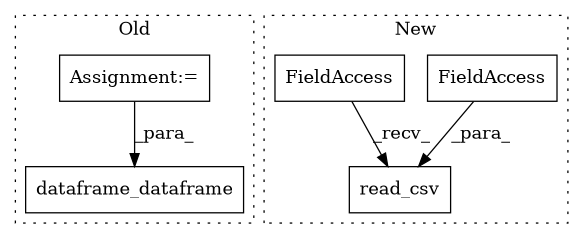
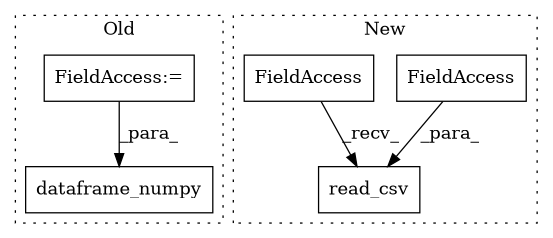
(135, 78) -> (119, 78)
(135, 190) -> (119, 190)
